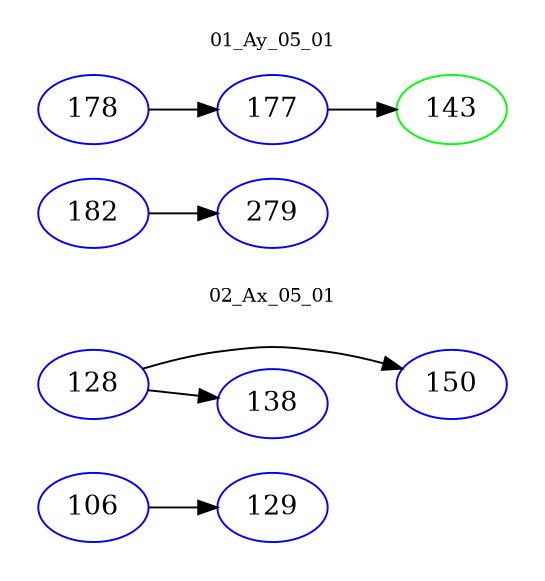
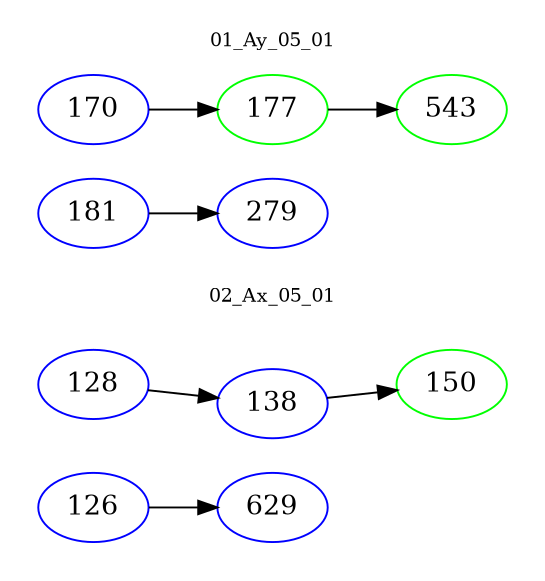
(93, 110) -> (93, 110)
(273, 110) -> (273, 110)
(452, 110) -> (452, 110)
(93, 213) -> (93, 213)
(263, 347) -> (352, 395)
(452, 384) -> (452, 384)
(93, 507) -> (93, 507)
(273, 507) -> (273, 507)
